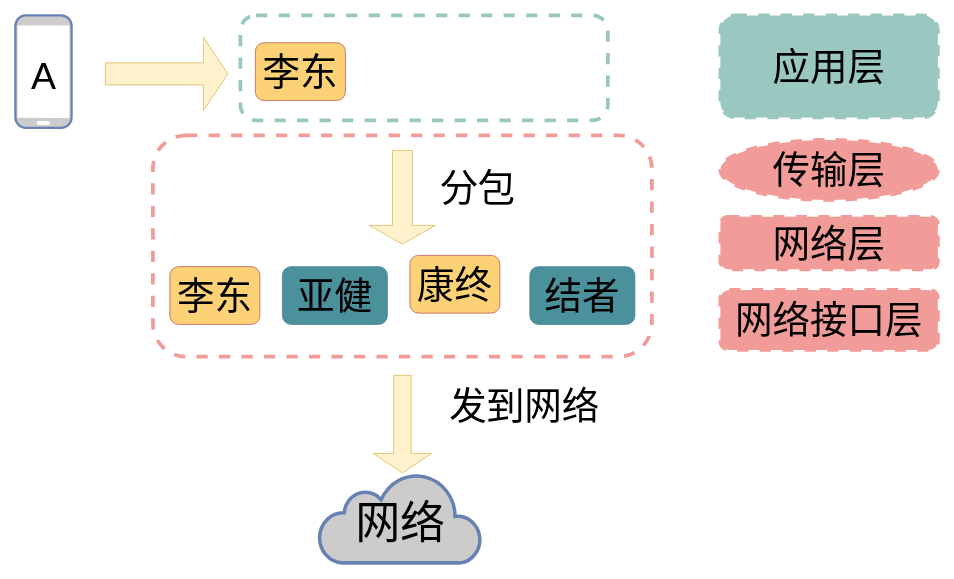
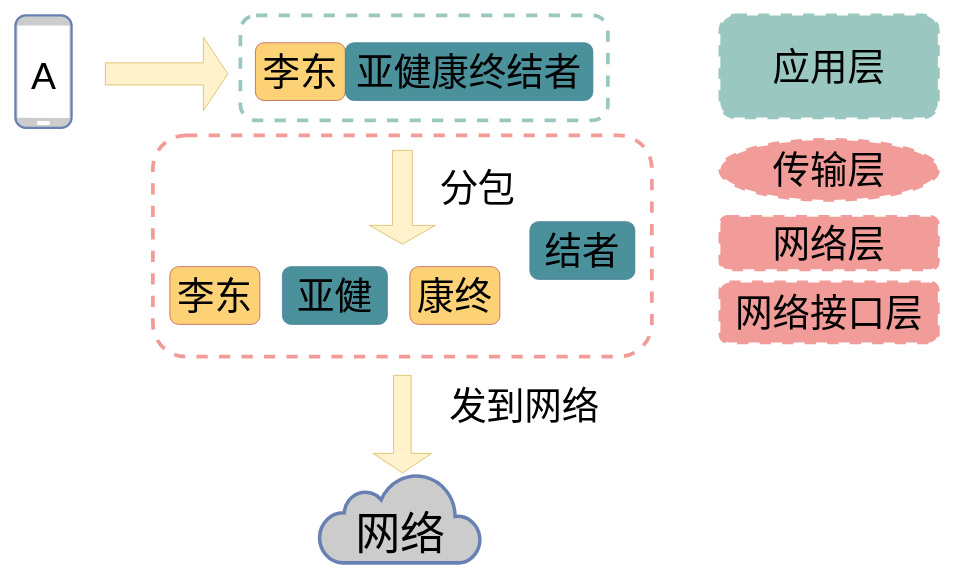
none -> (469, 72)
(455, 284) -> (455, 296)
(582, 296) -> (582, 251)
(829, 320) -> (829, 312)
(400, 523) -> (400, 535)
